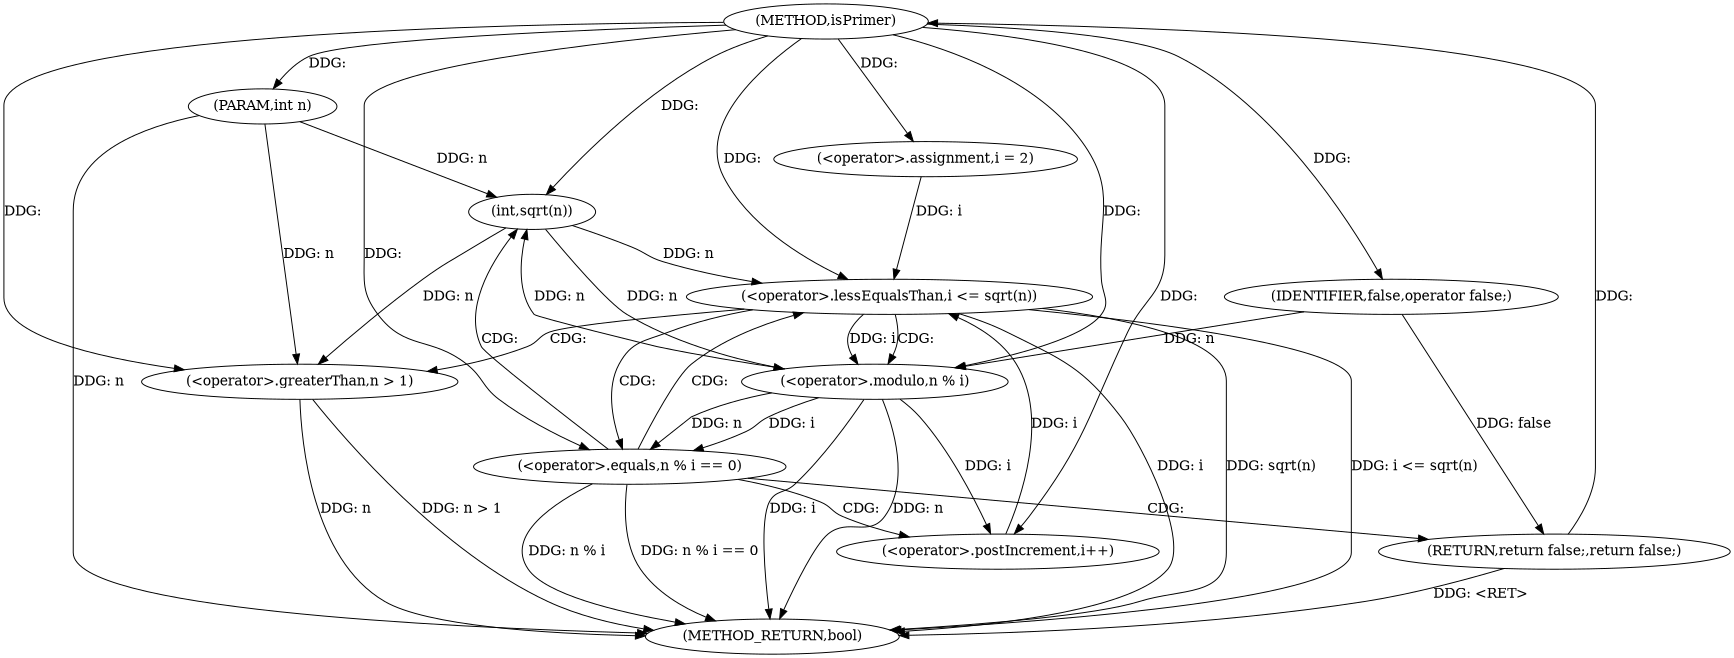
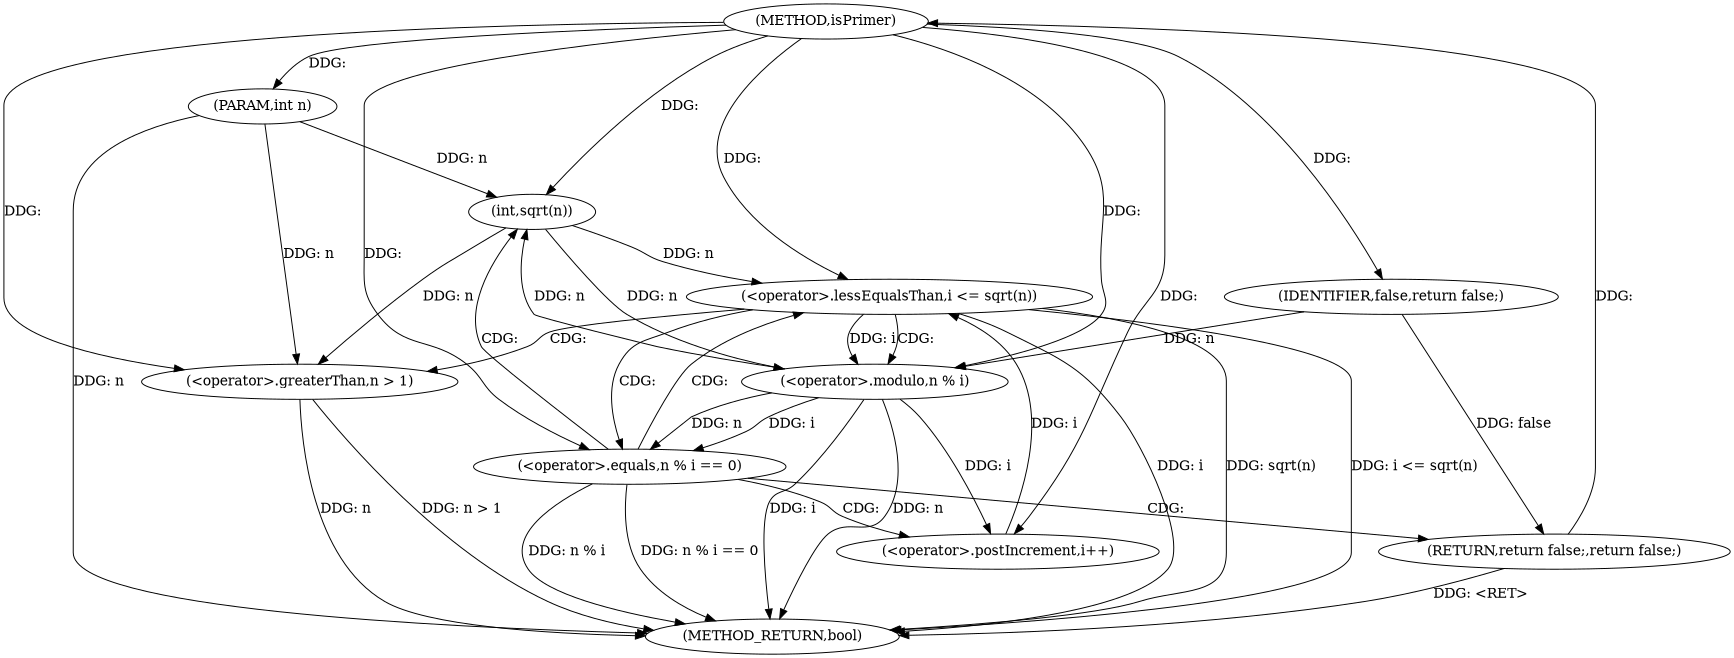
(926, 159) -> none
(1391, 297) -> (1391, 297)
